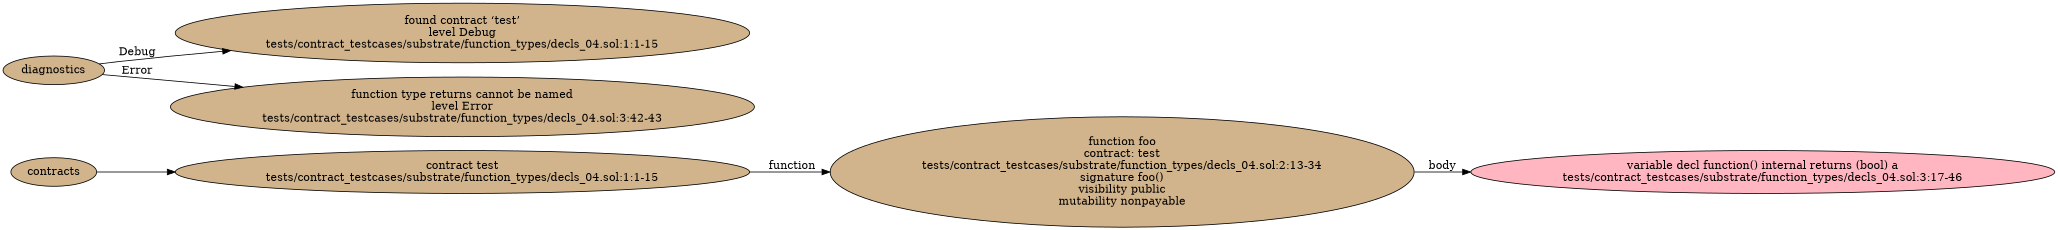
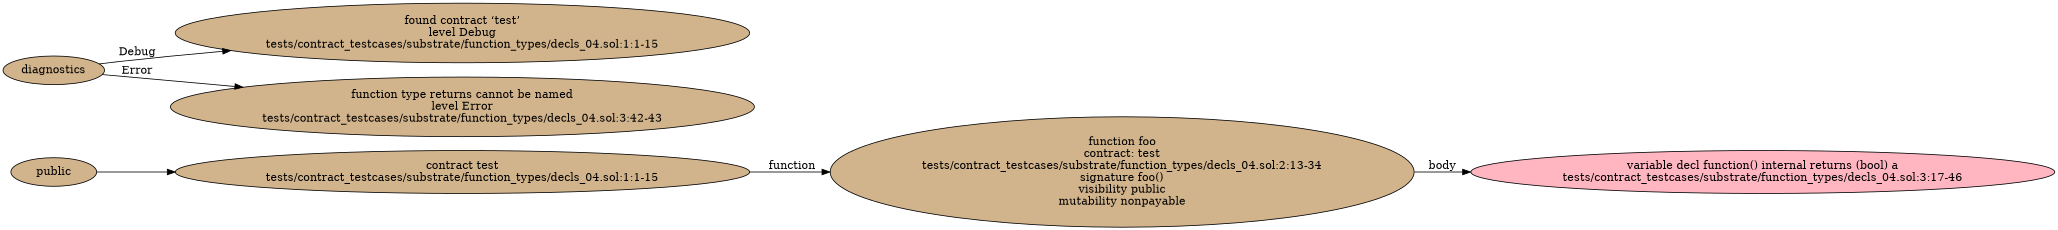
(54, 172) -> (54, 172)
